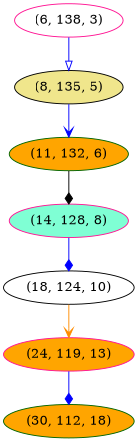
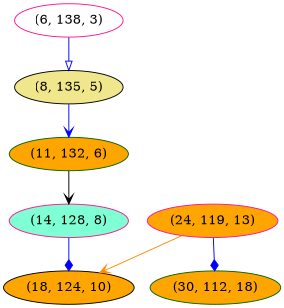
(69, 182) -> (69, 183)
(69, 288) -> (69, 288)
(69, 316) -> (145, 252)
